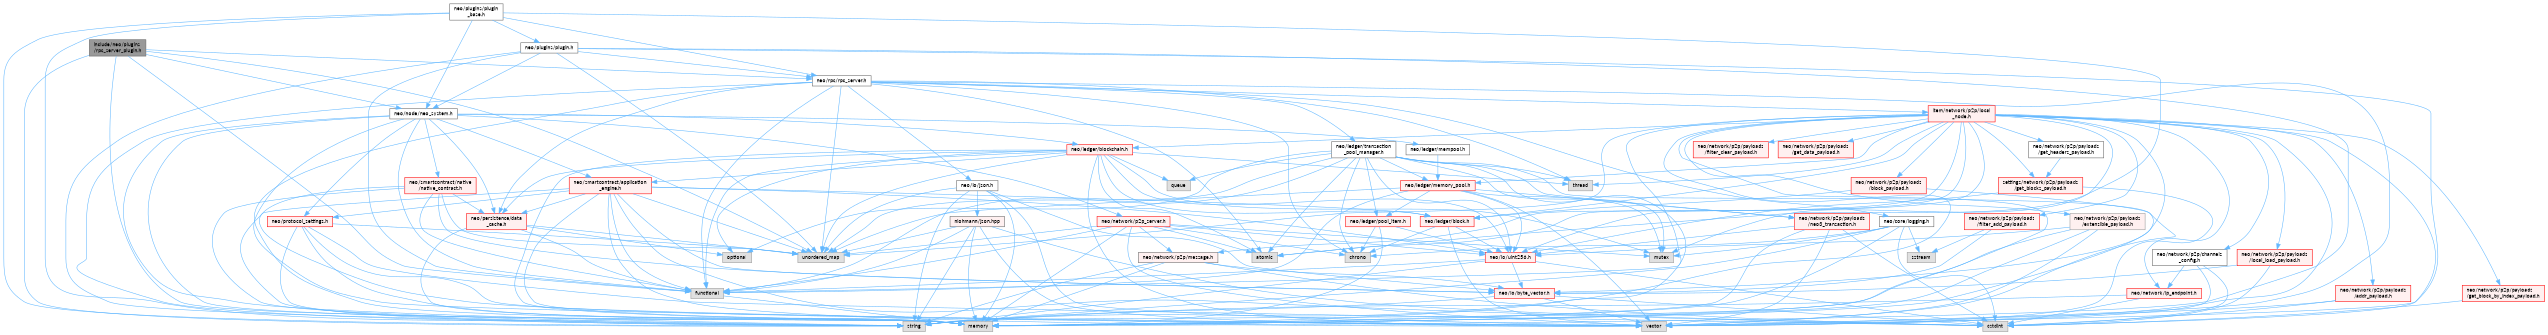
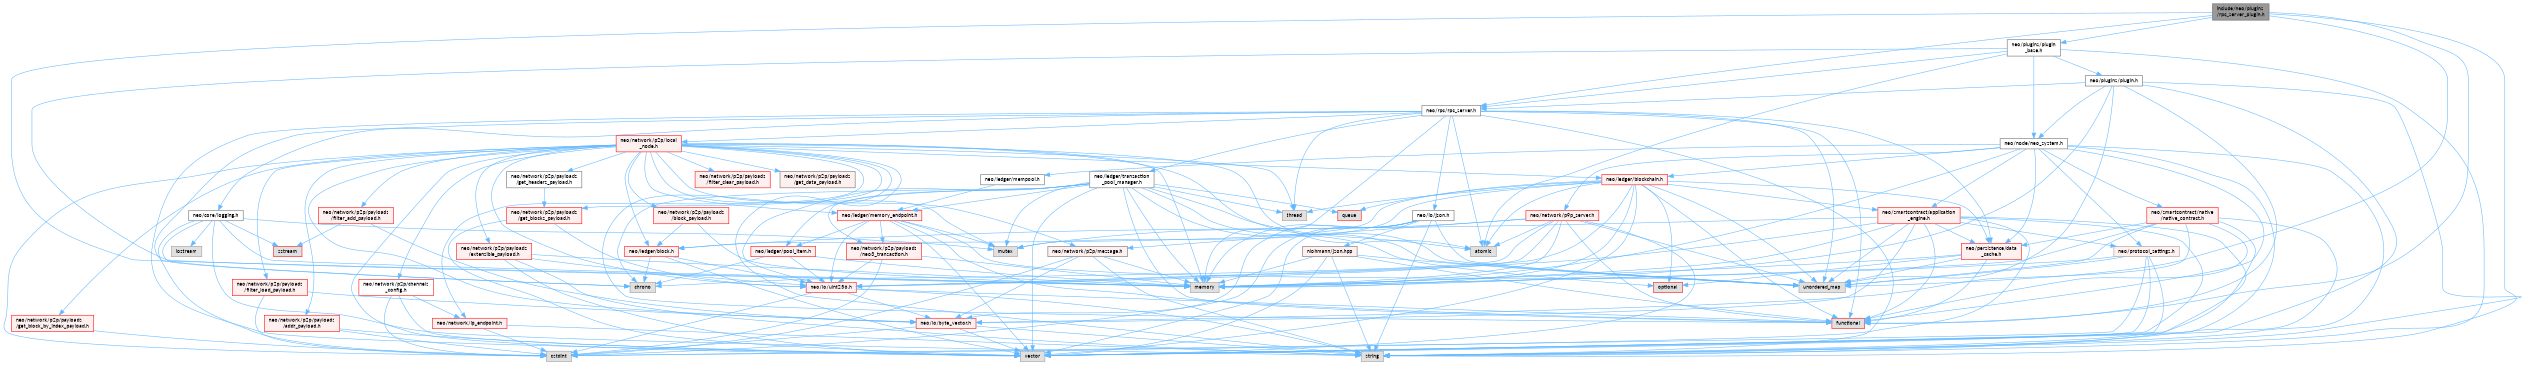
(271, 81) -> (2139, 30)
(1962, 114) -> (649, 144)
(1816, 150) -> (818, 180)
(1179, 186) -> (1350, 216)
(1438, 186) -> (880, 216)
(2041, 186) -> (544, 216)
(300, 222) -> (2147, 252)
(1134, 222) -> (1562, 216)
(2108, 222) -> (494, 252)
none -> (187, 252)
(737, 258) -> (1668, 287)
(1921, 258) -> (288, 252)
(2190, 258) -> (396, 287)
(2275, 258) -> (270, 287)
(707, 293) -> (1848, 323)
(1332, 300) -> (990, 331)
(1769, 306) -> none
(841, 310) -> (1693, 275)
